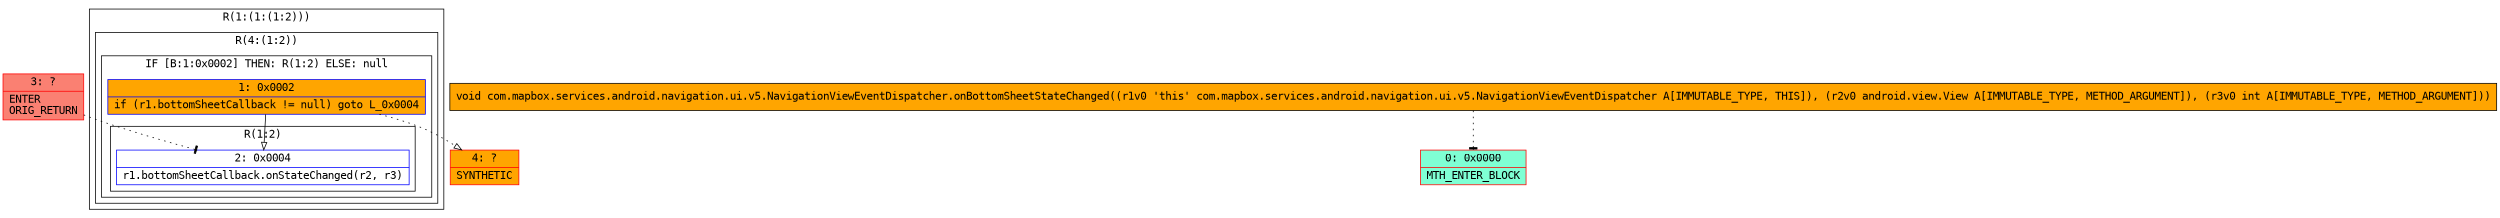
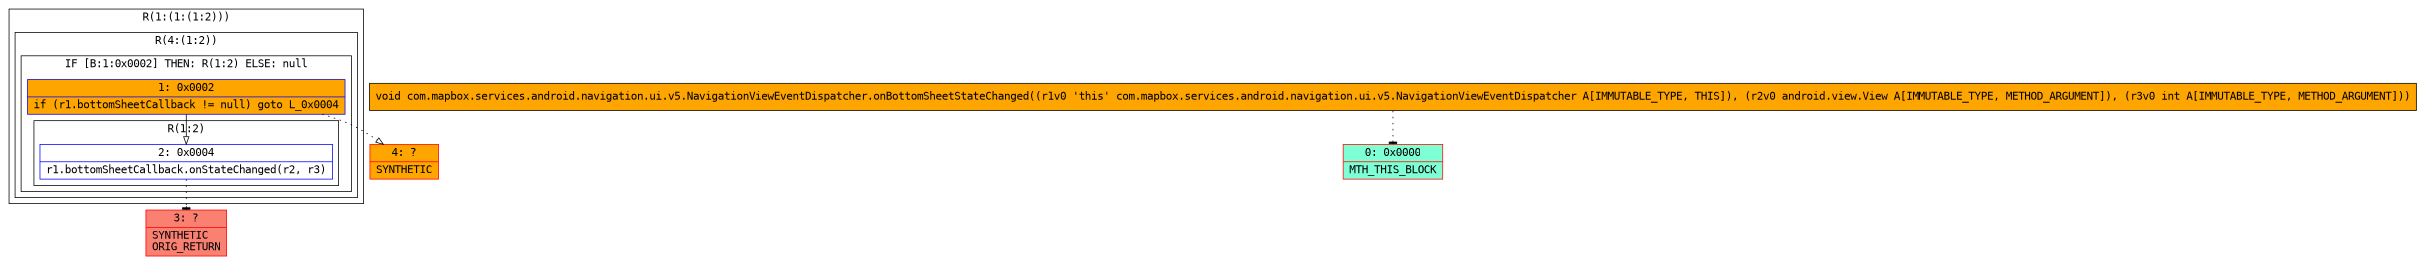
(25, 100) -> (180, 236)
(138, 133) -> (186, 193)
(1473, 176) -> (1393, 170)
